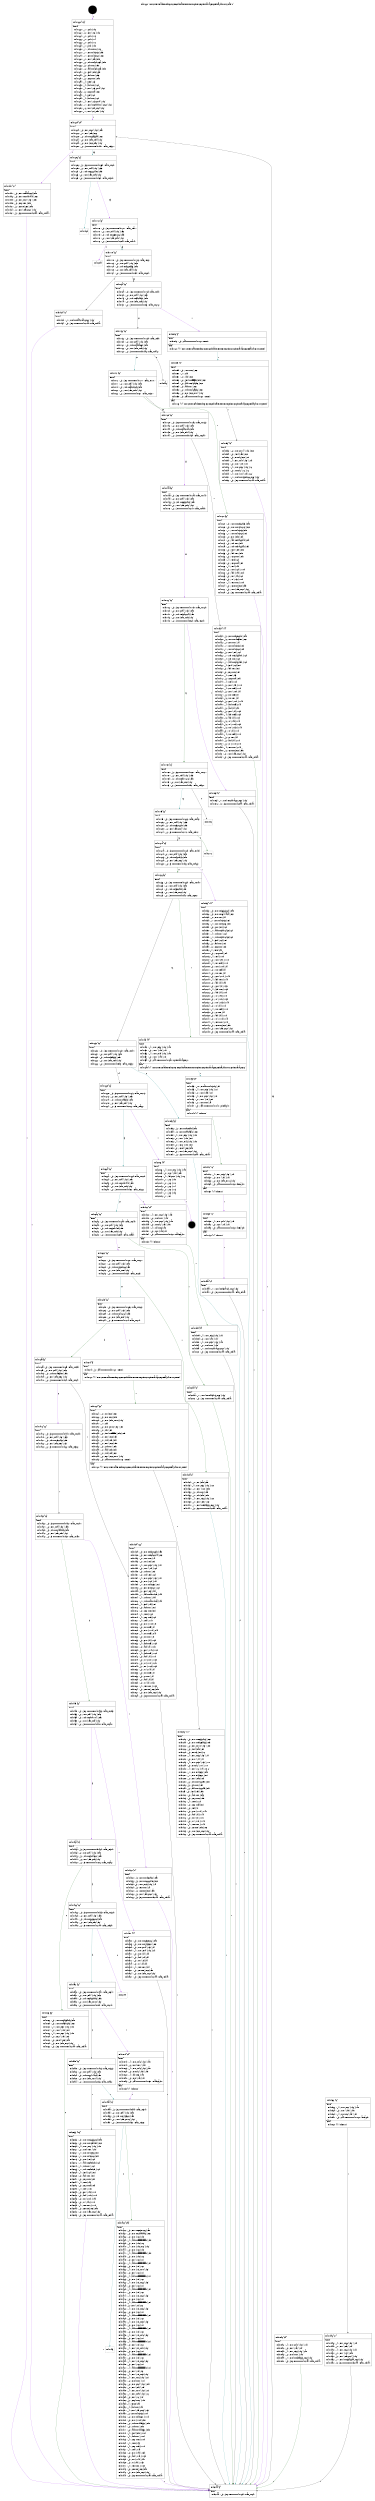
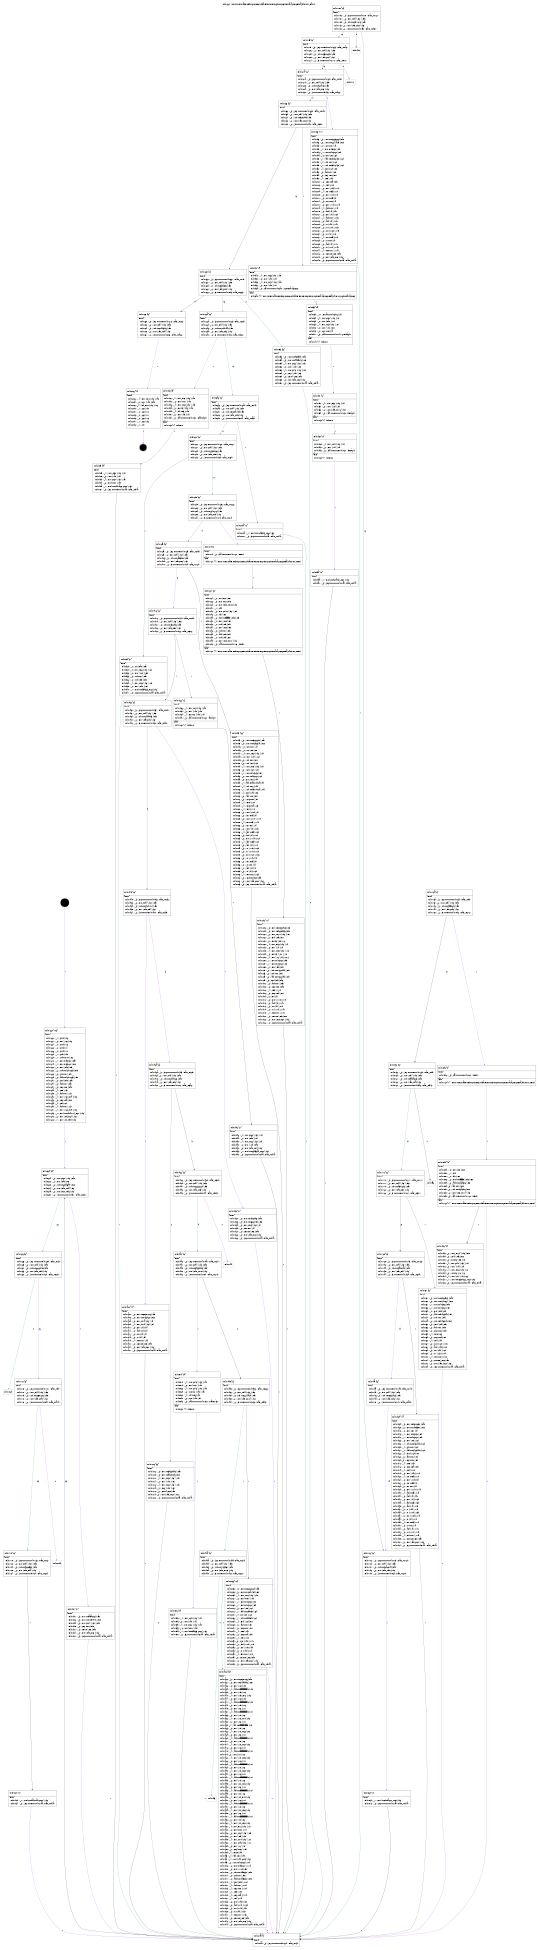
(133, 279) -> none
none -> (183, 666)
(184, 693) -> (364, 791)
(123, 1137) -> (223, 303)
(267, 1485) -> (487, 1646)
(131, 2095) -> (195, 1510)
